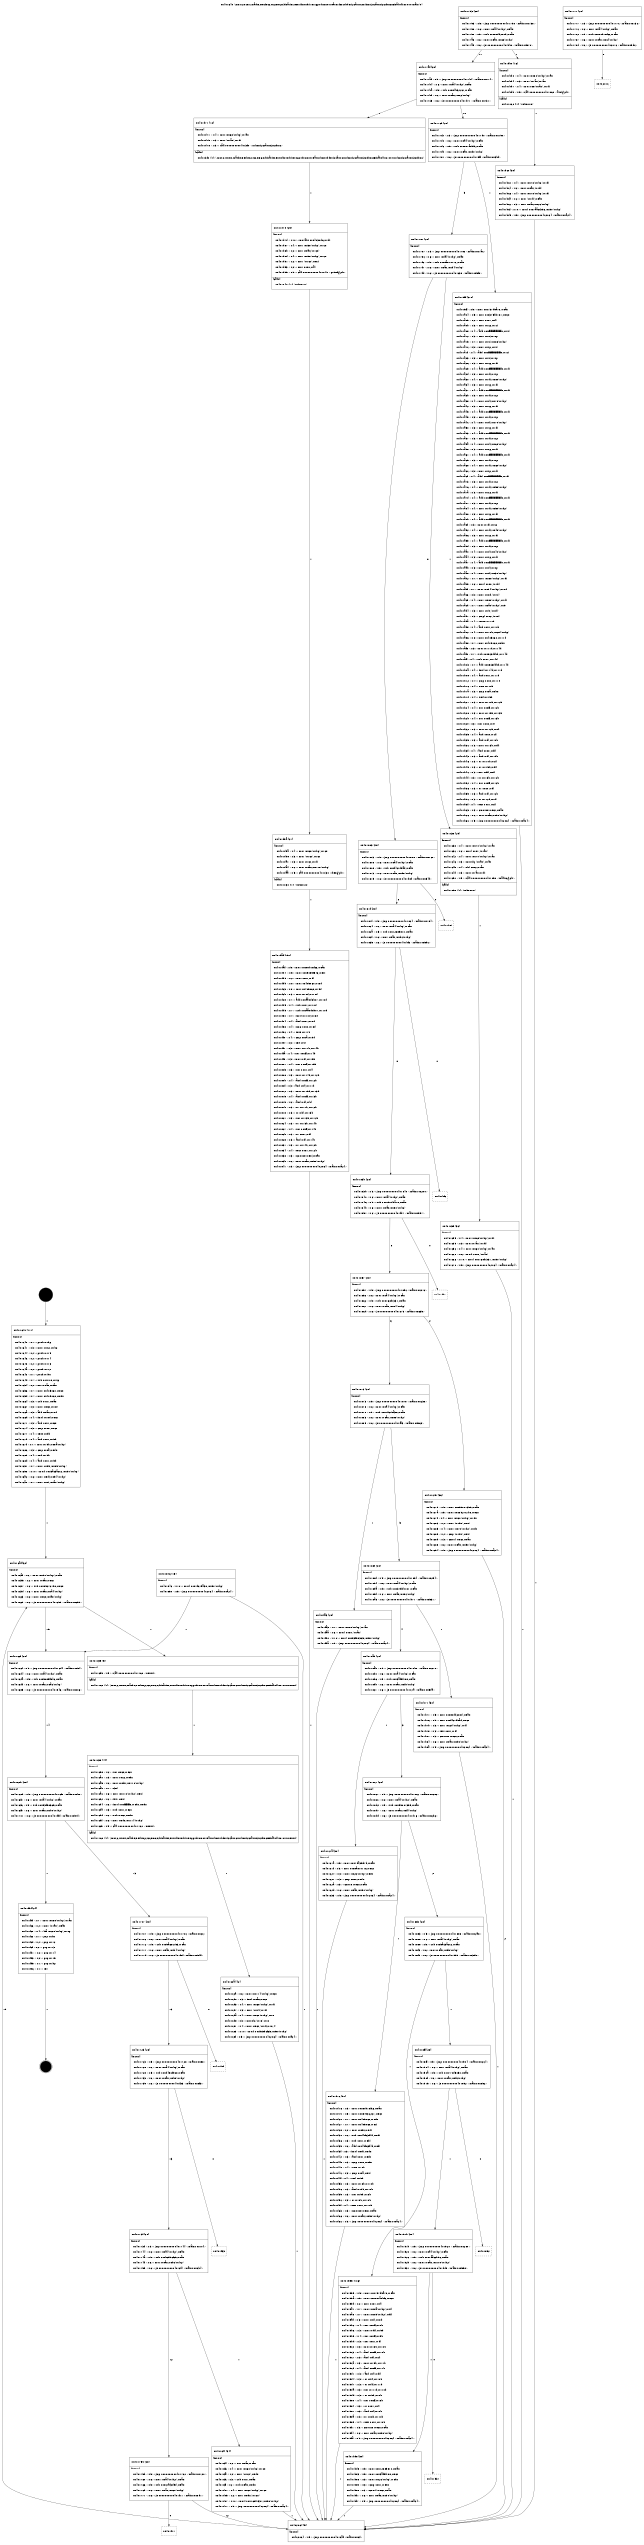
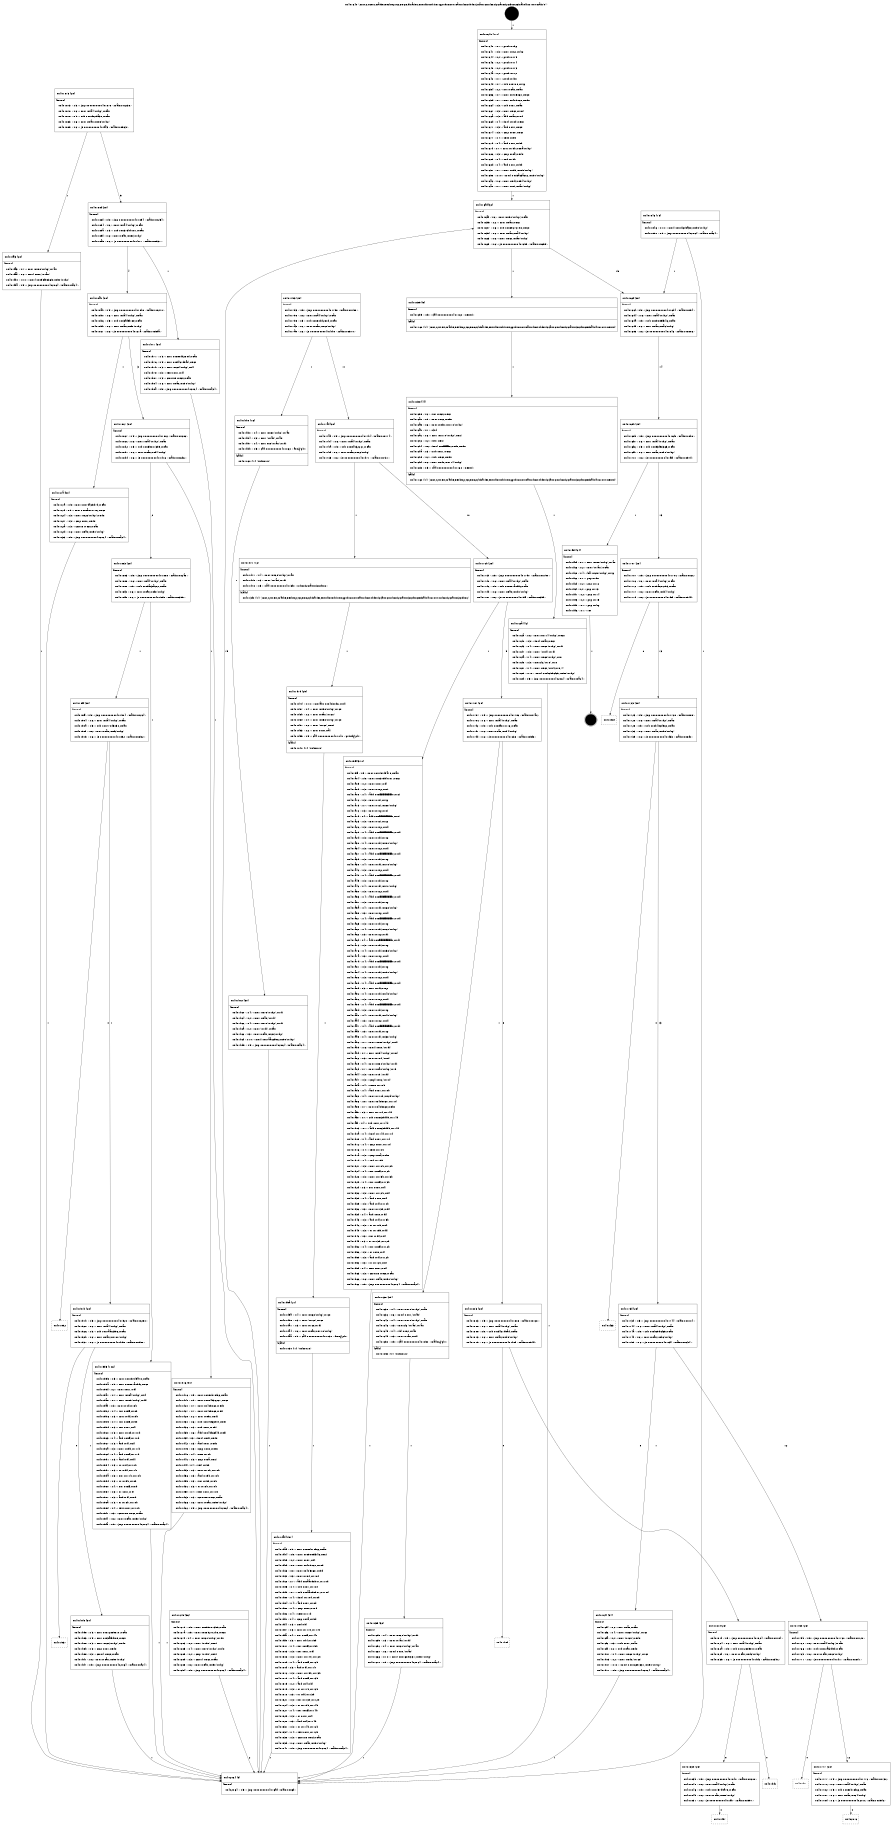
(390, 1295) -> none
(237, 2521) -> (839, 1712)
